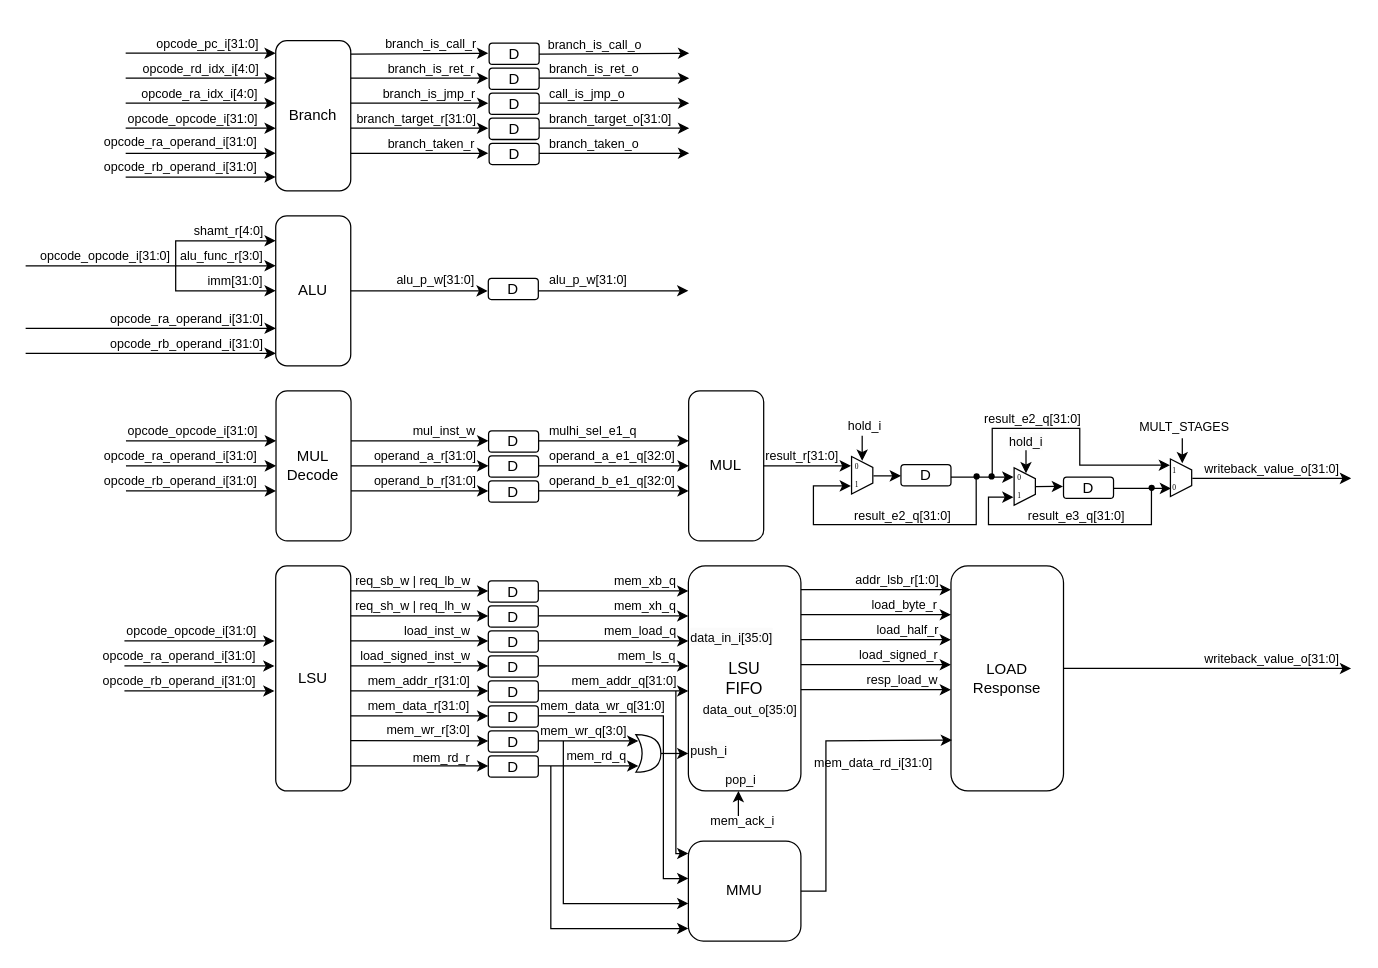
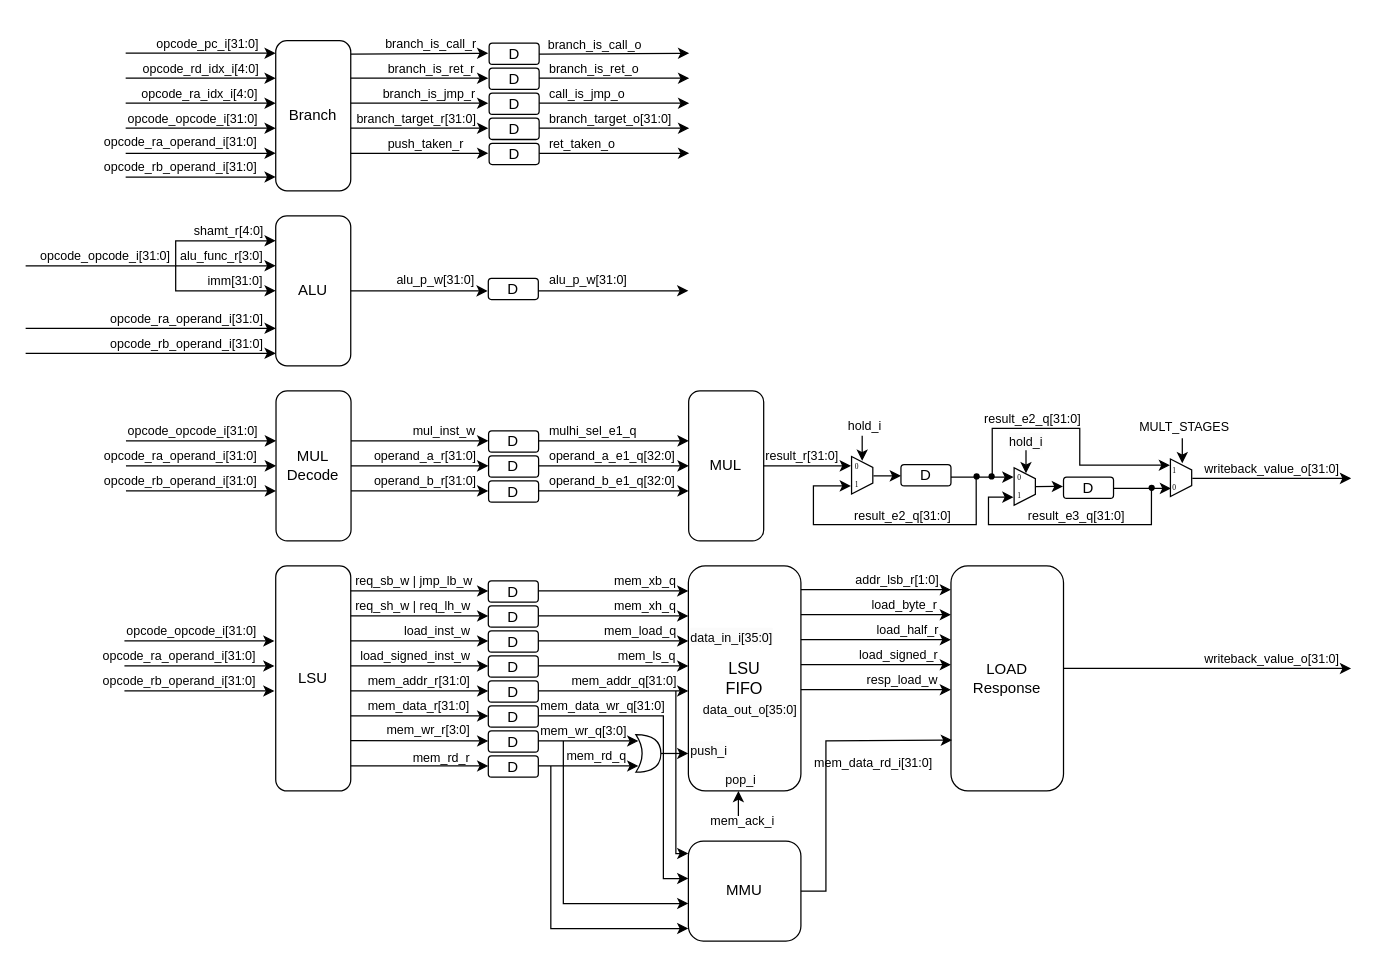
(437, 152) -> (437, 152)
(598, 152) -> (596, 143)
(419, 590) -> (419, 590)
